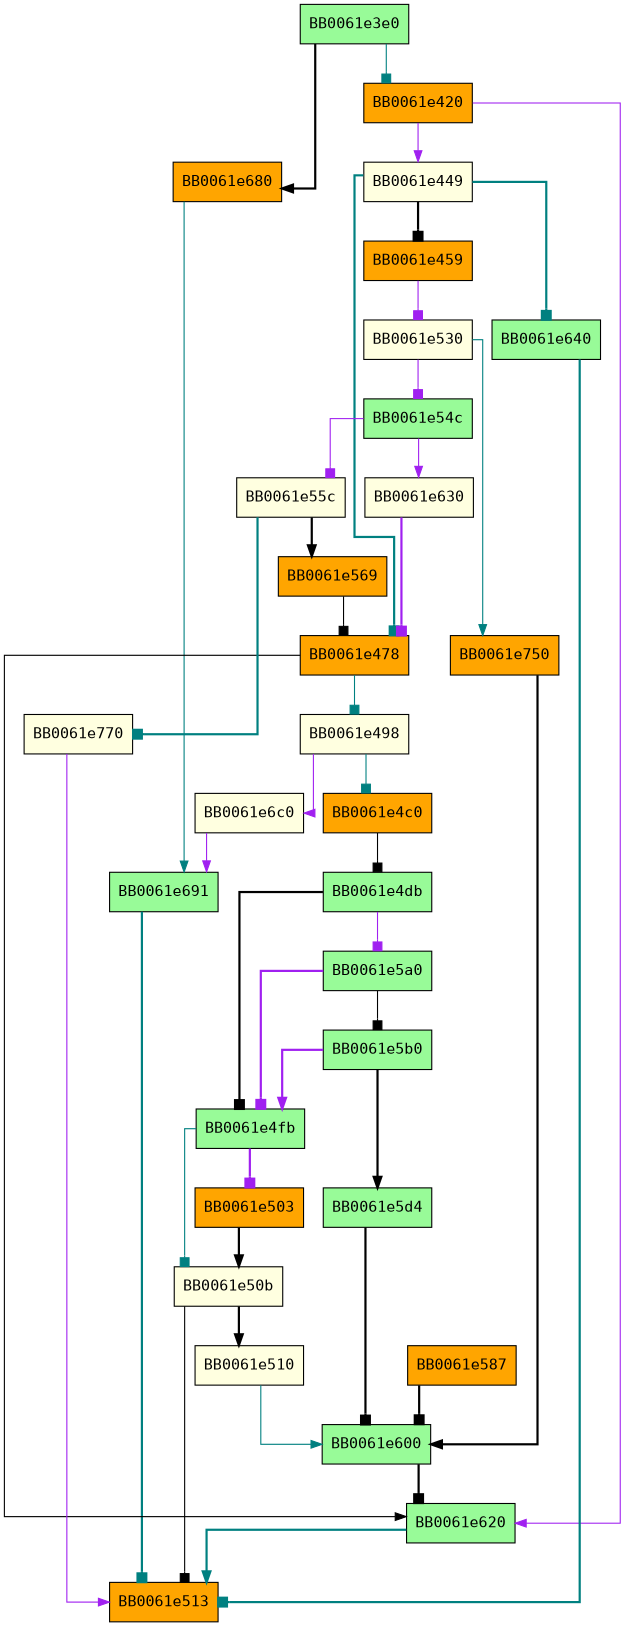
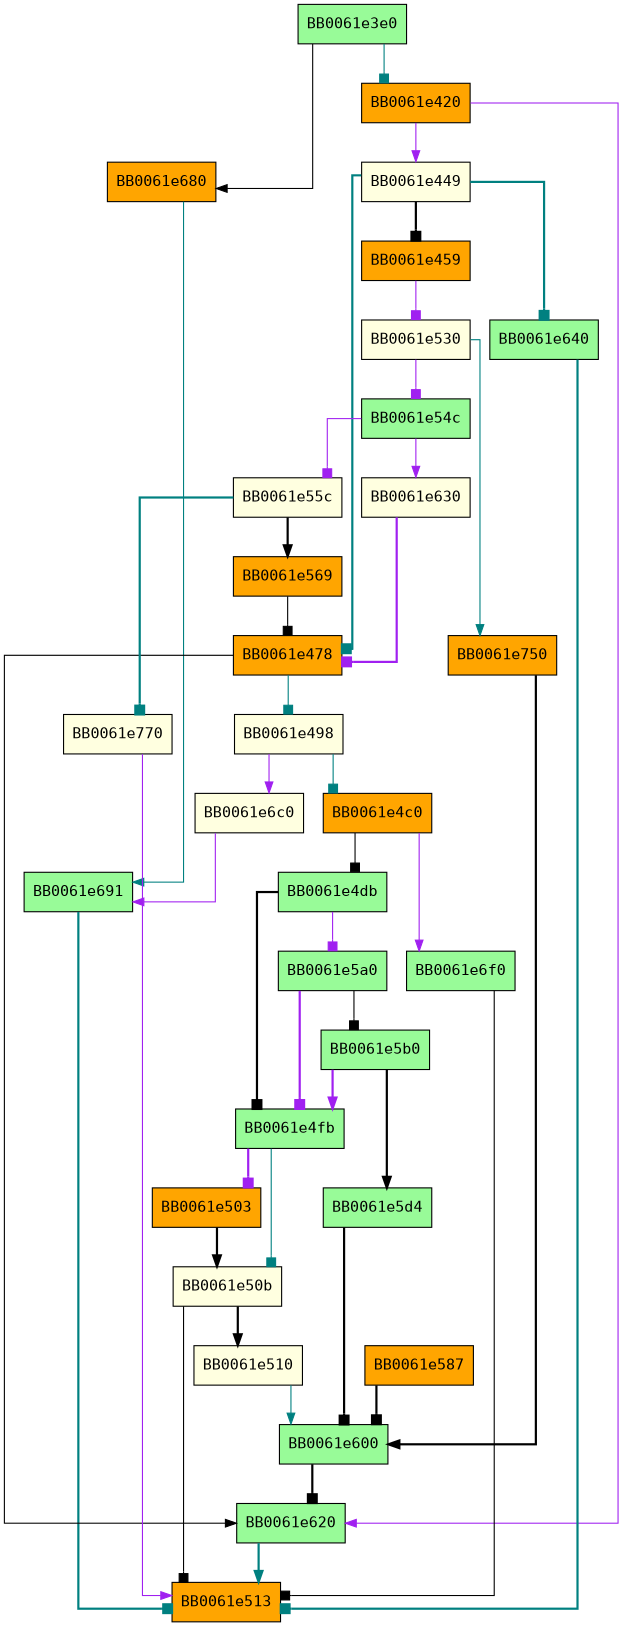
(315, 127) -> (313, 159)
none -> (461, 971)
